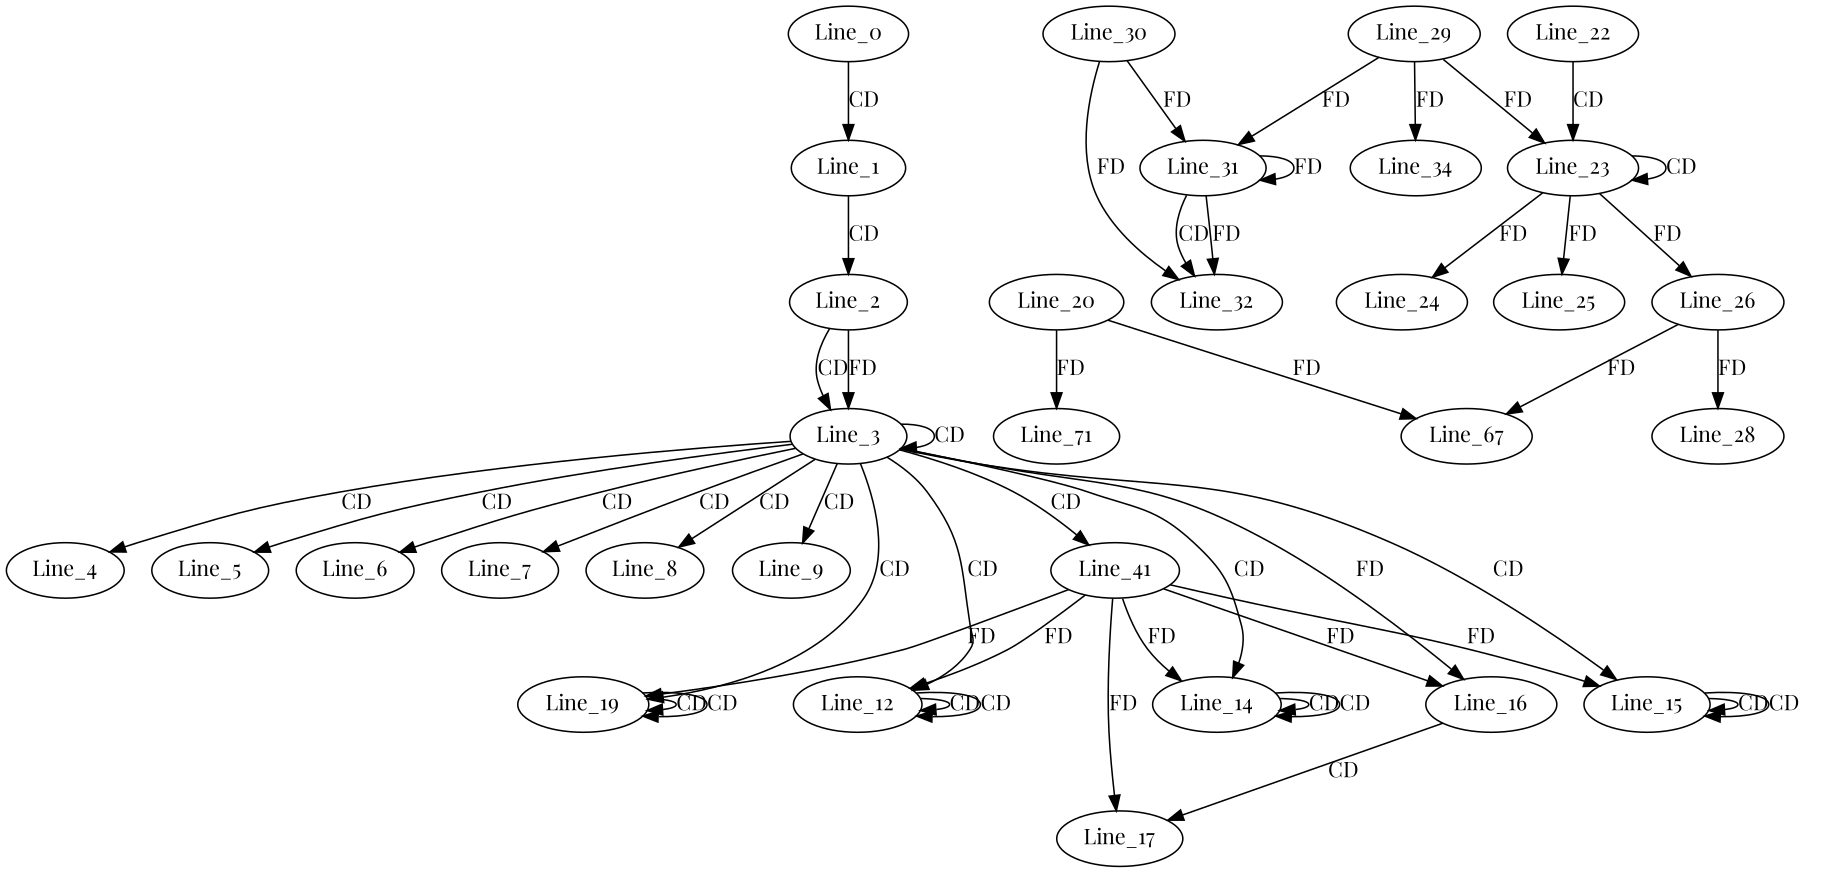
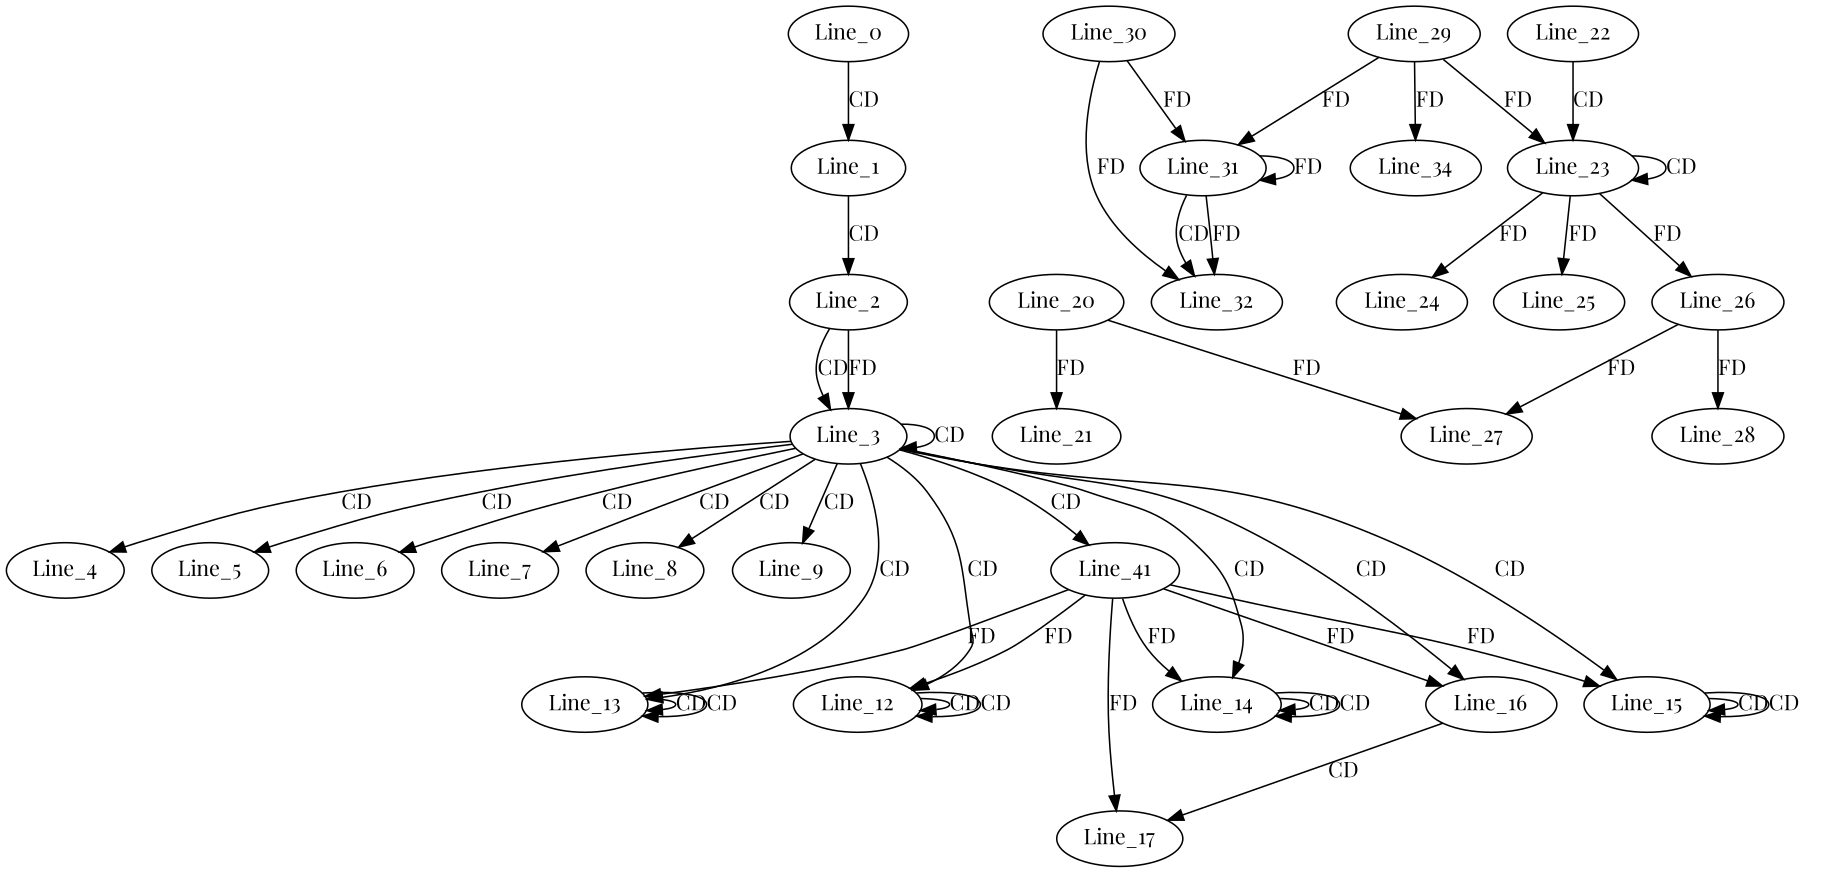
(1057, 436) -> (1057, 436)
(1467, 436) -> (1467, 436)
(1370, 570) -> (1371, 570)
(583, 705) -> (585, 705)
